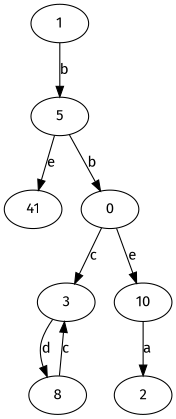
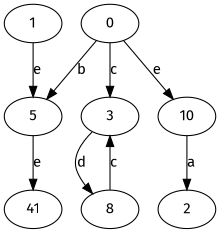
(65, 70) -> (37, 70)
(82, 158) -> (75, 66)
